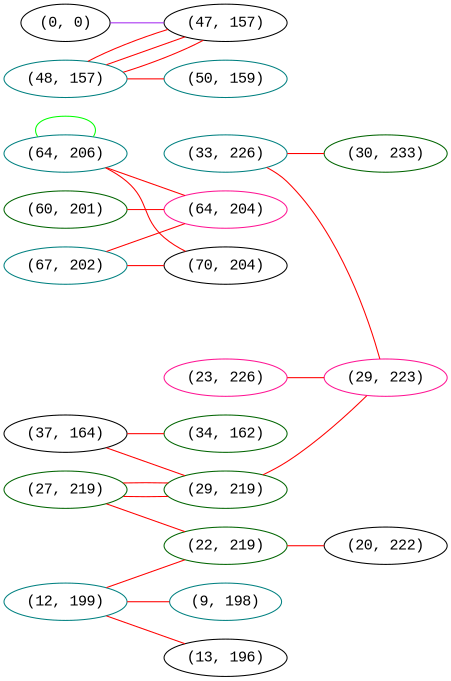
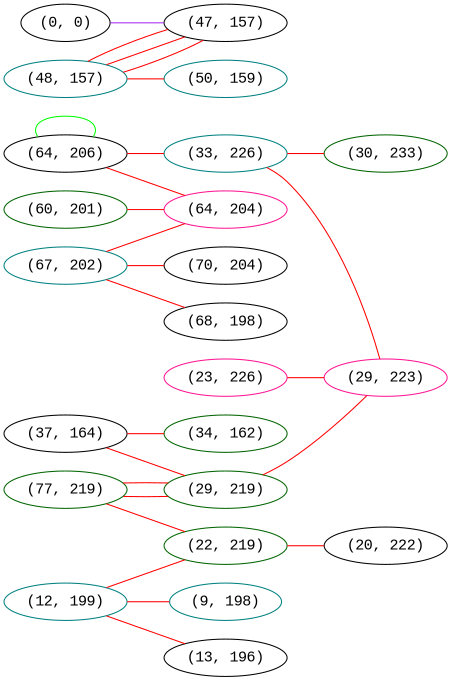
(66, 154) -> (66, 154)
(142, 201) -> (146, 154)
none -> (226, 322)
(66, 490) -> (66, 490)
